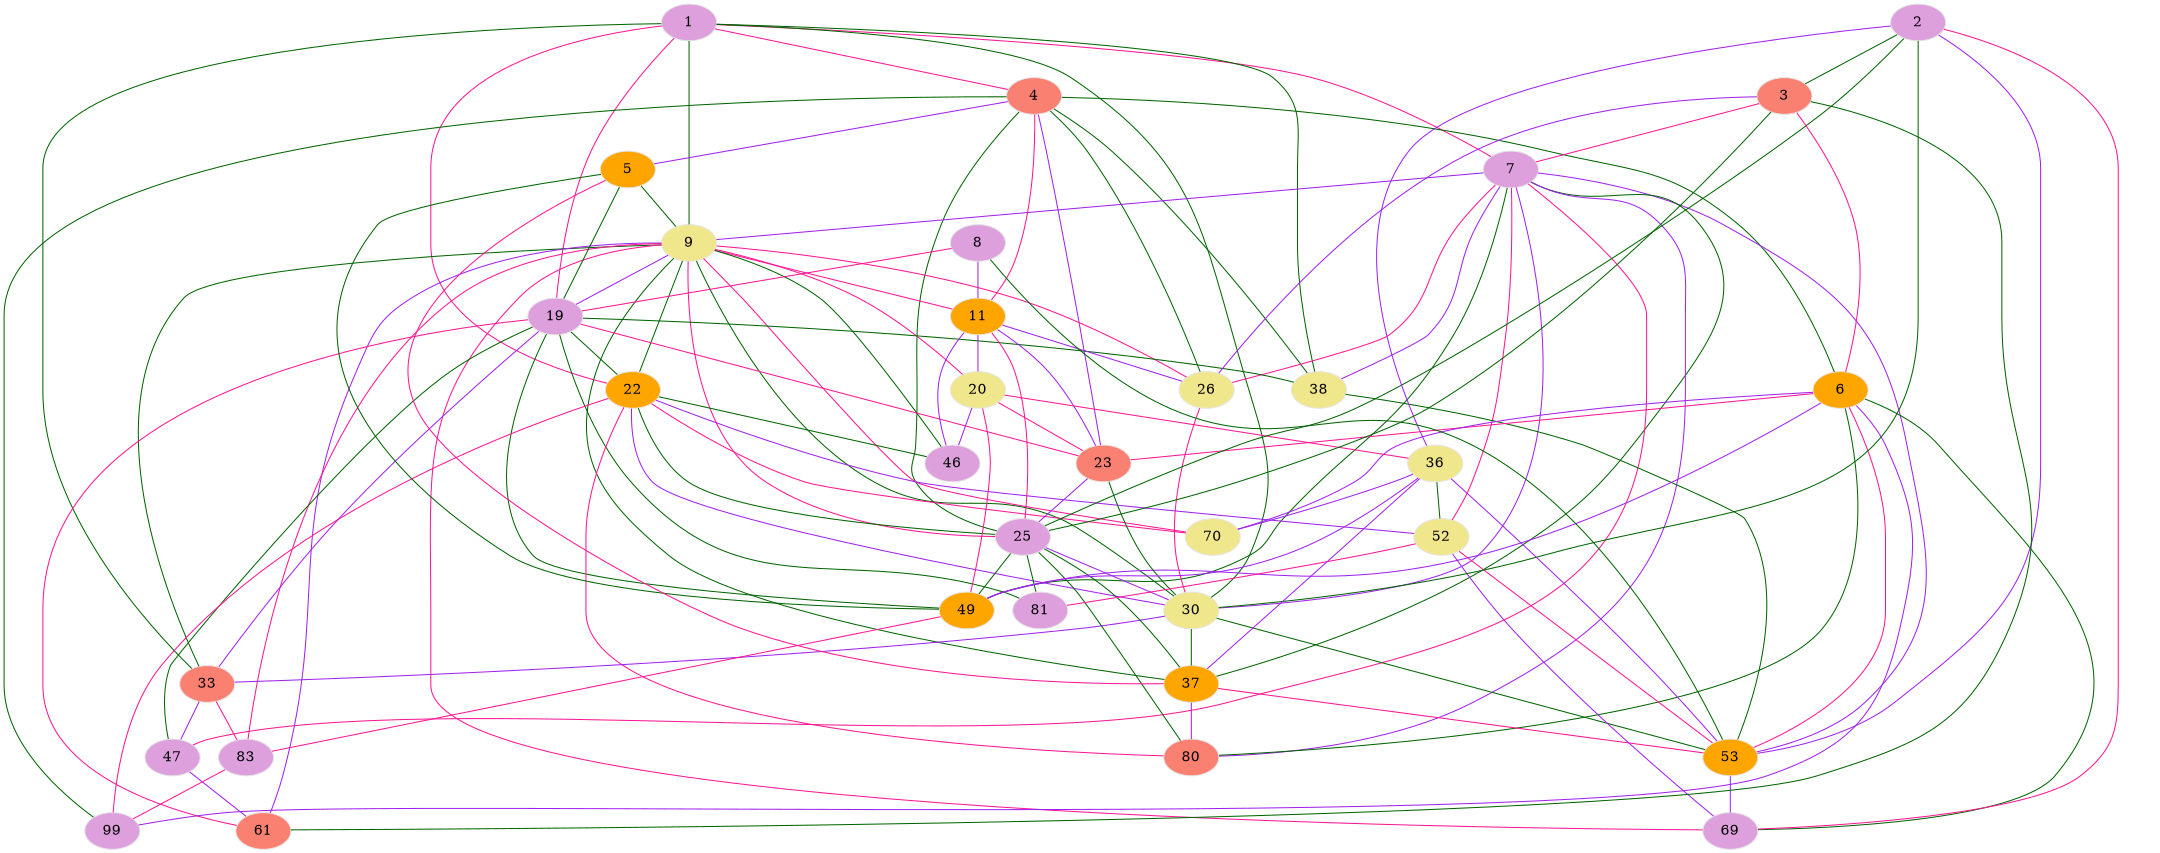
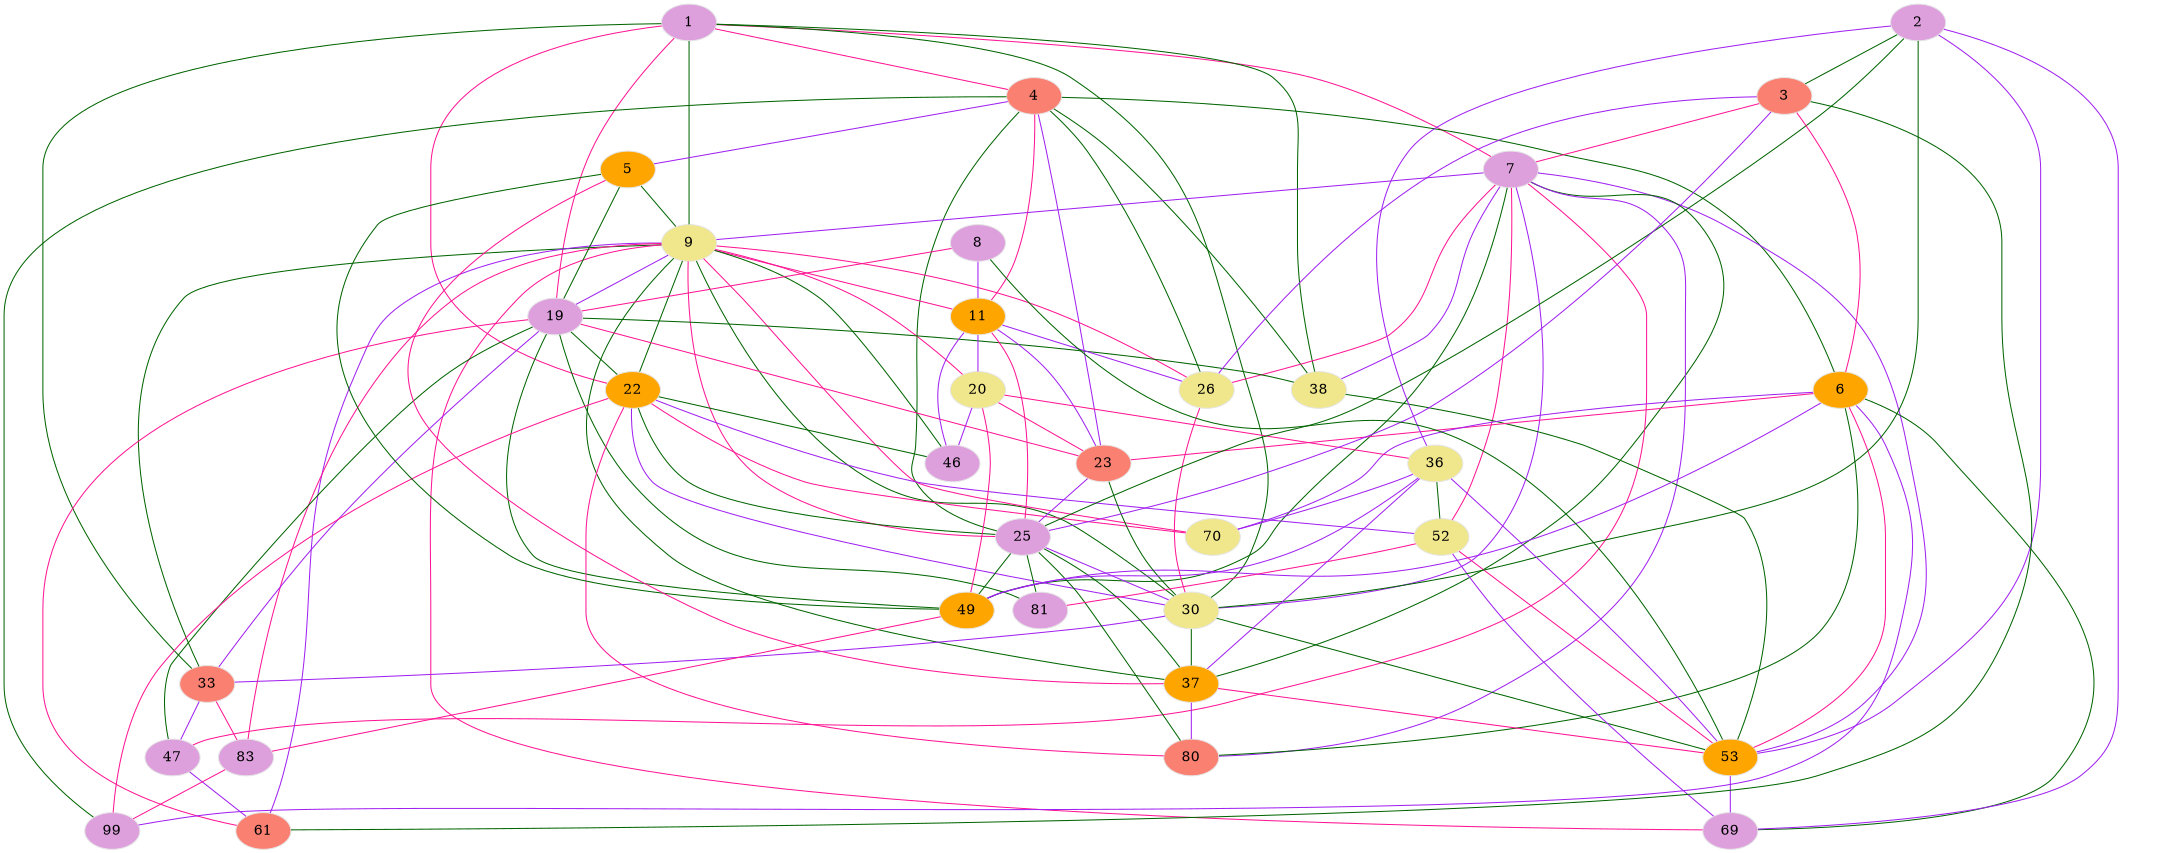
(1451, 393) -> (1451, 393)
(2118, 524) -> (2118, 524)
